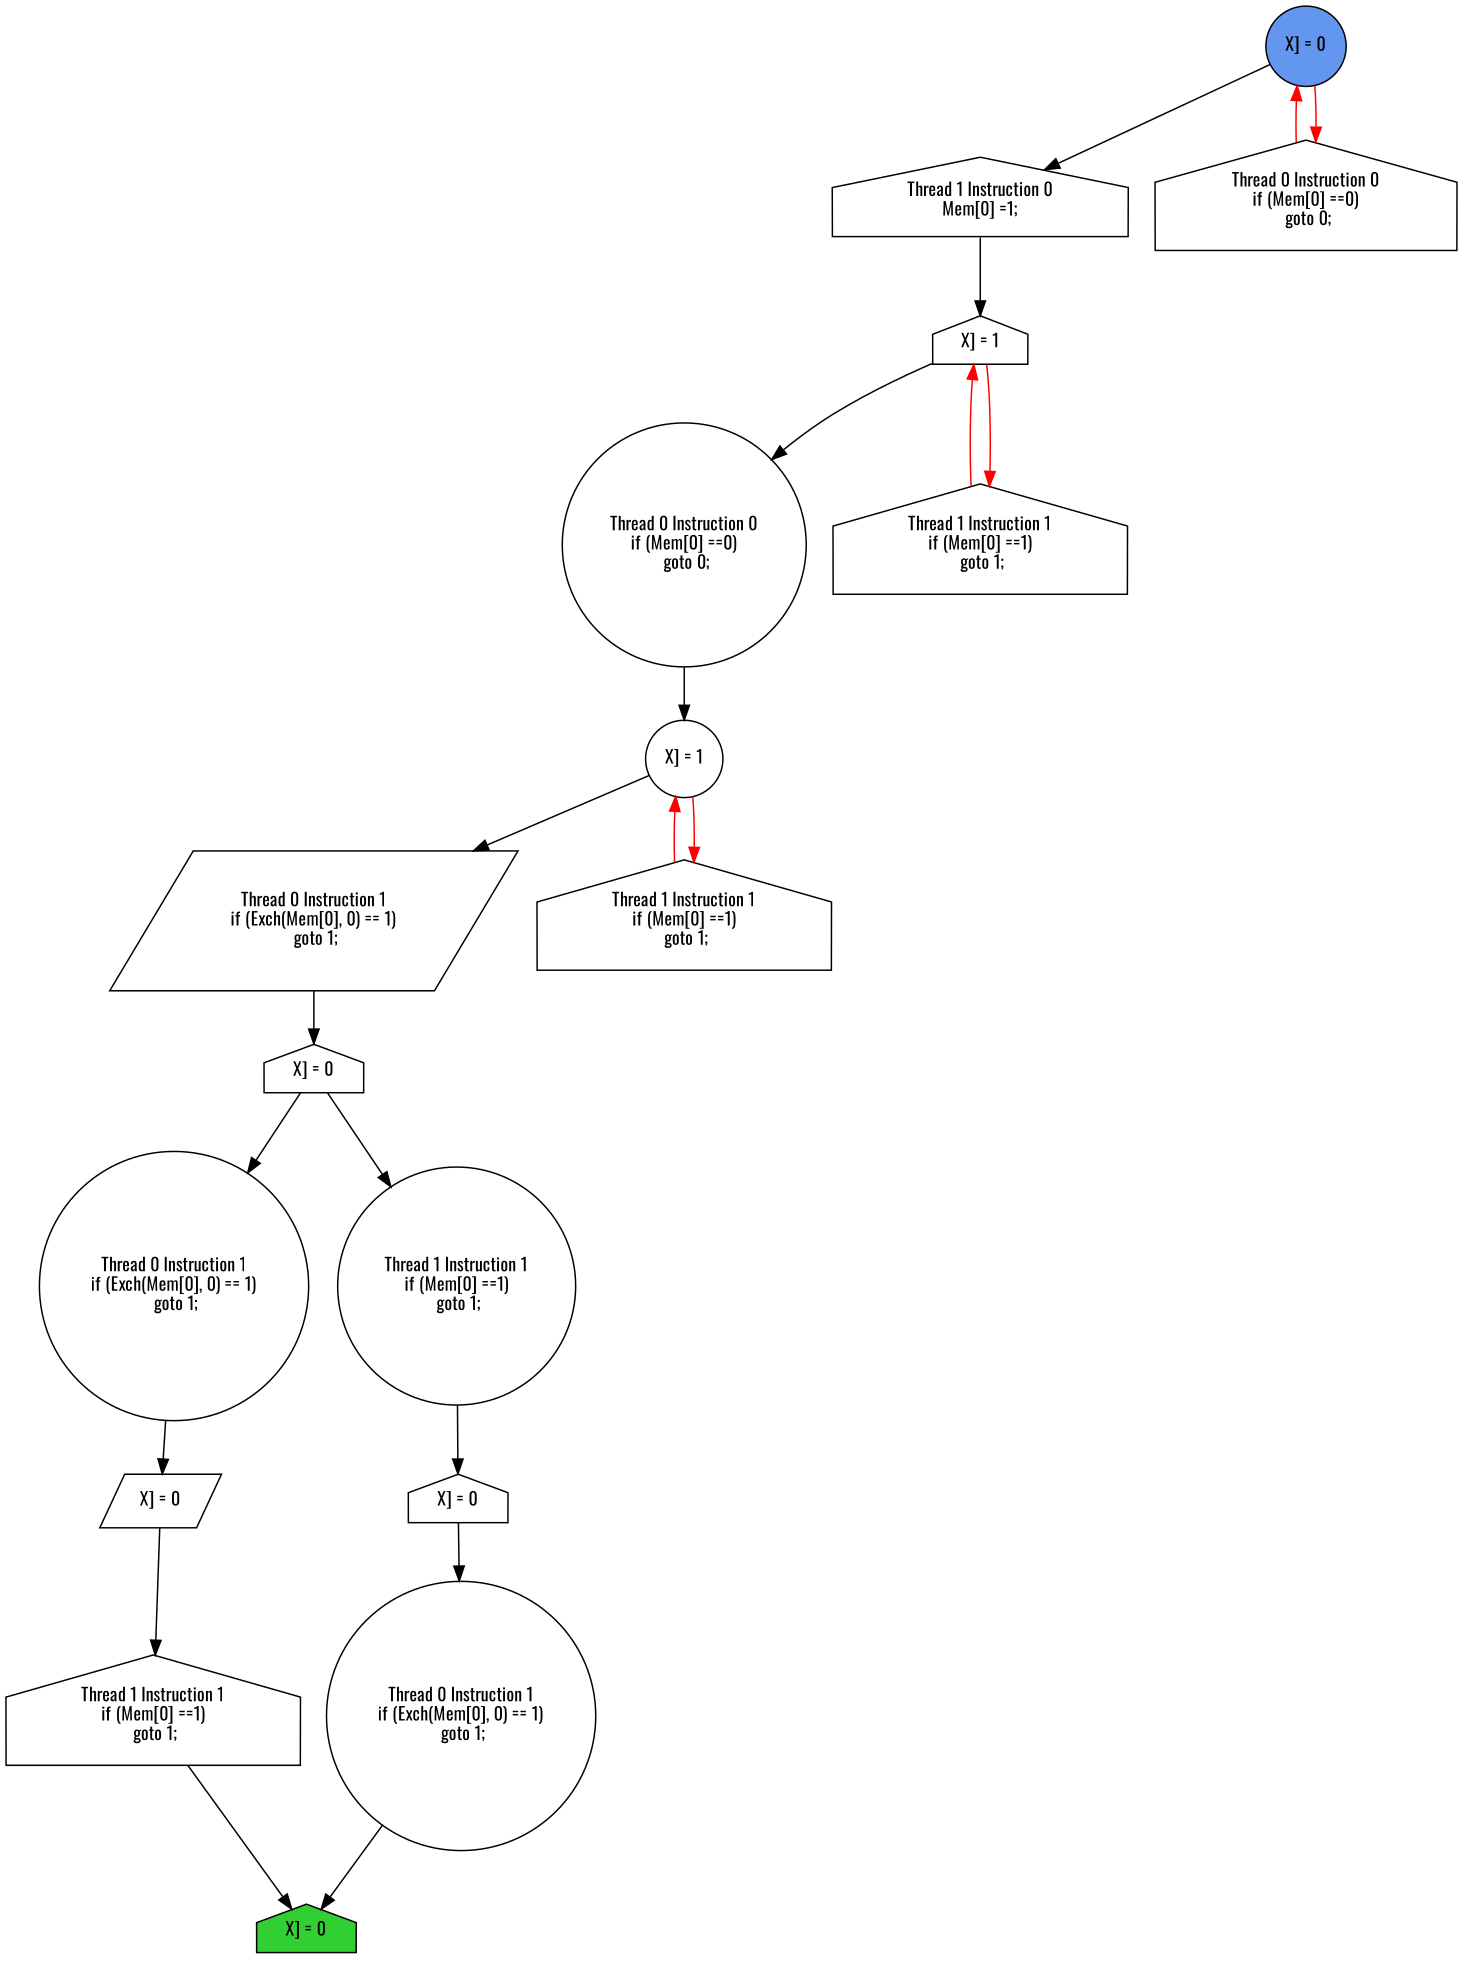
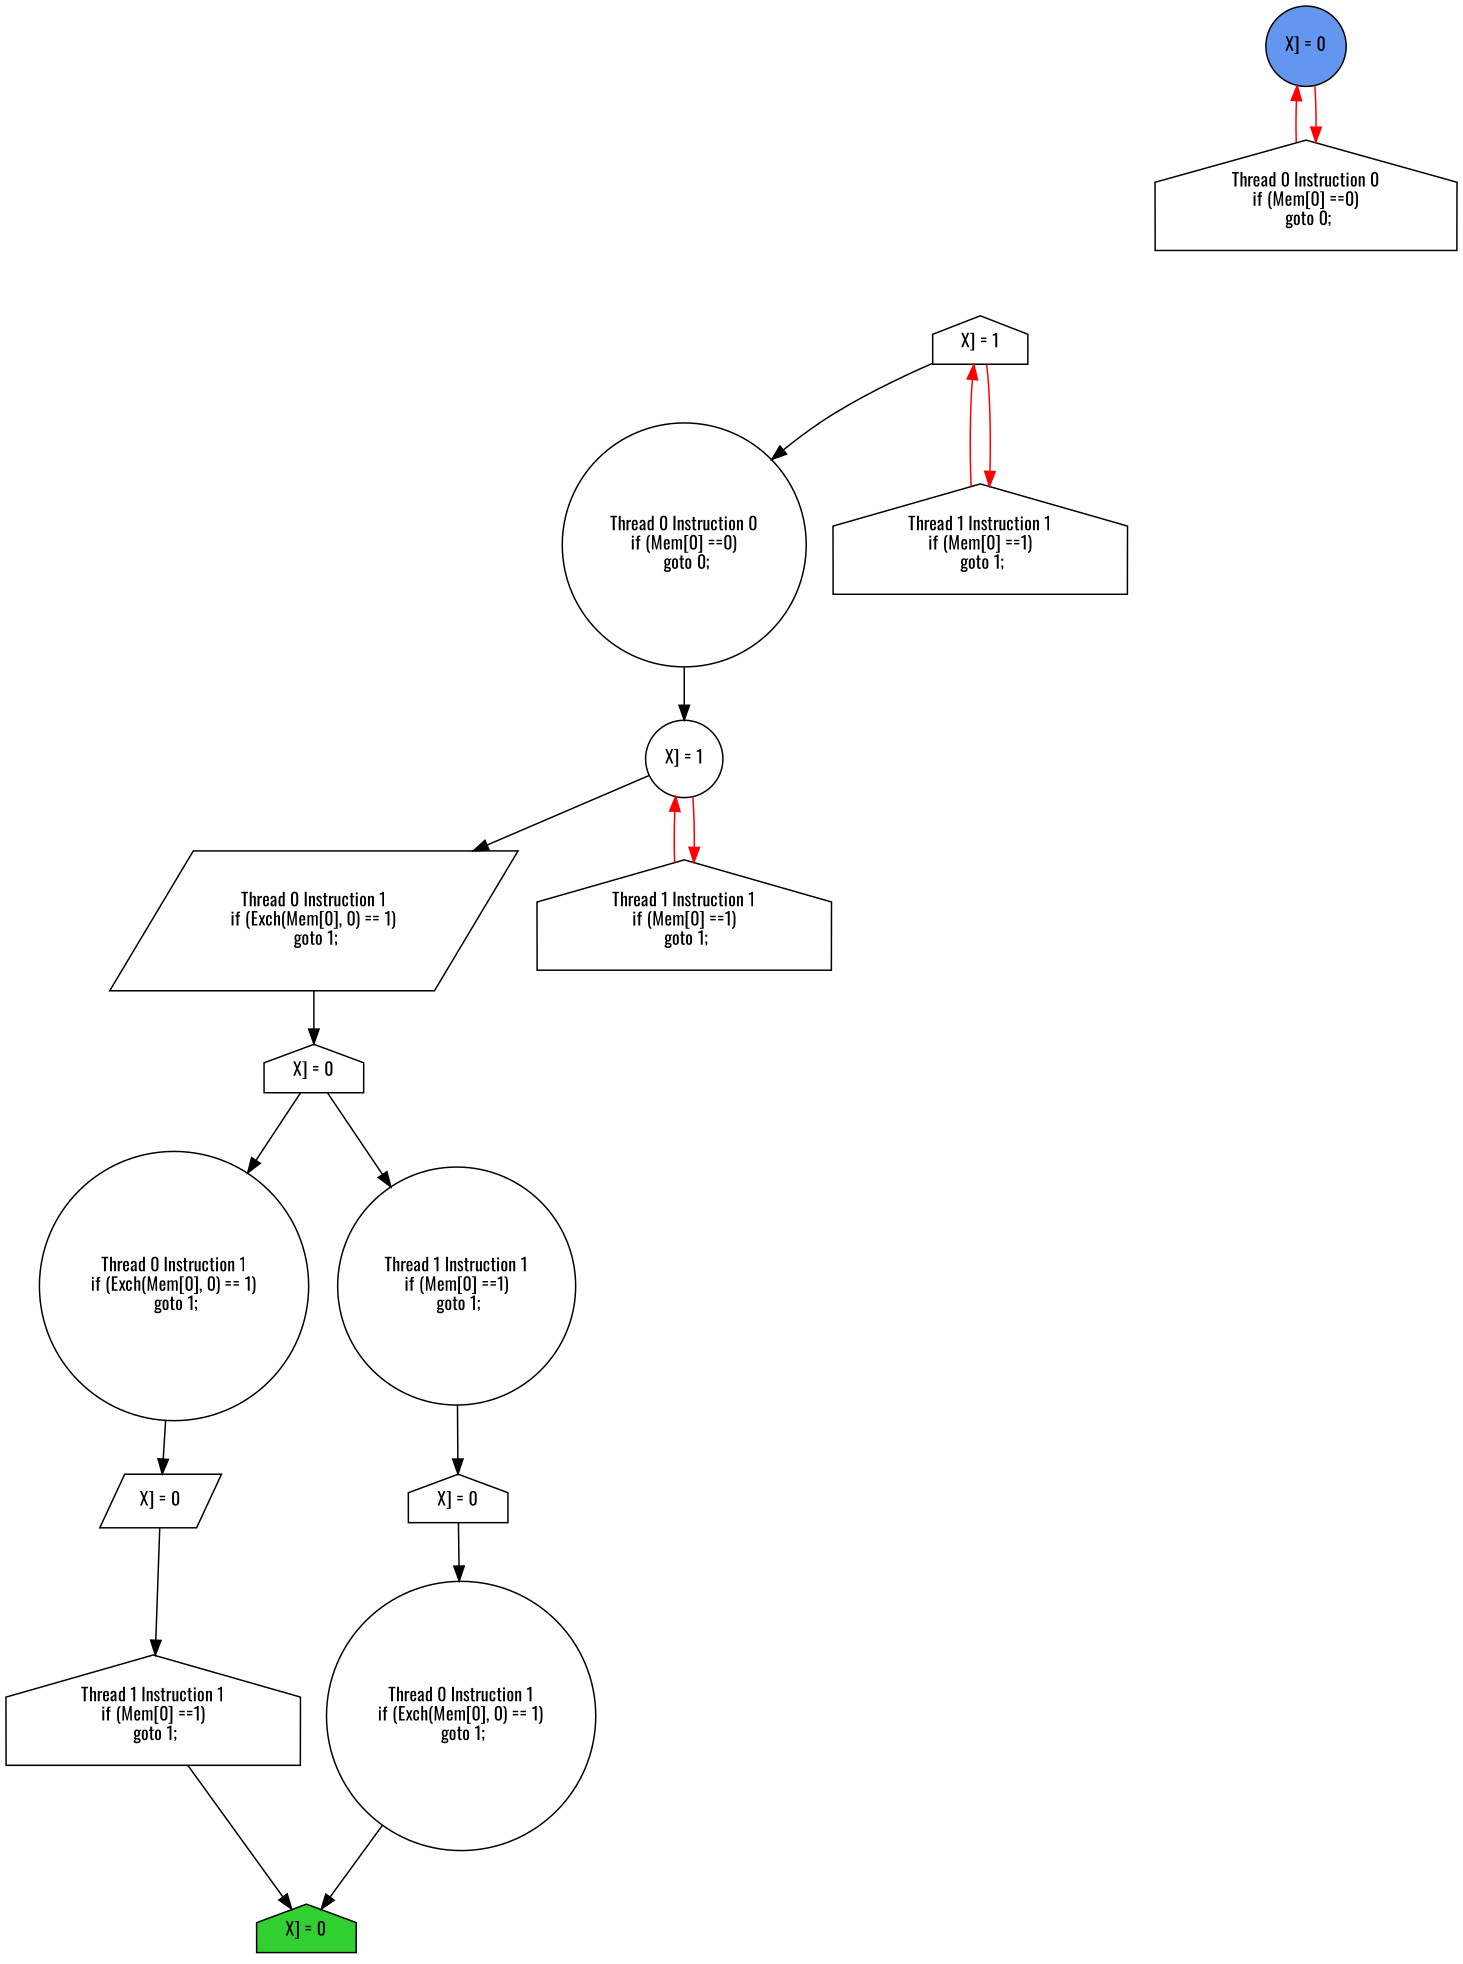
(980, 201) -> none
